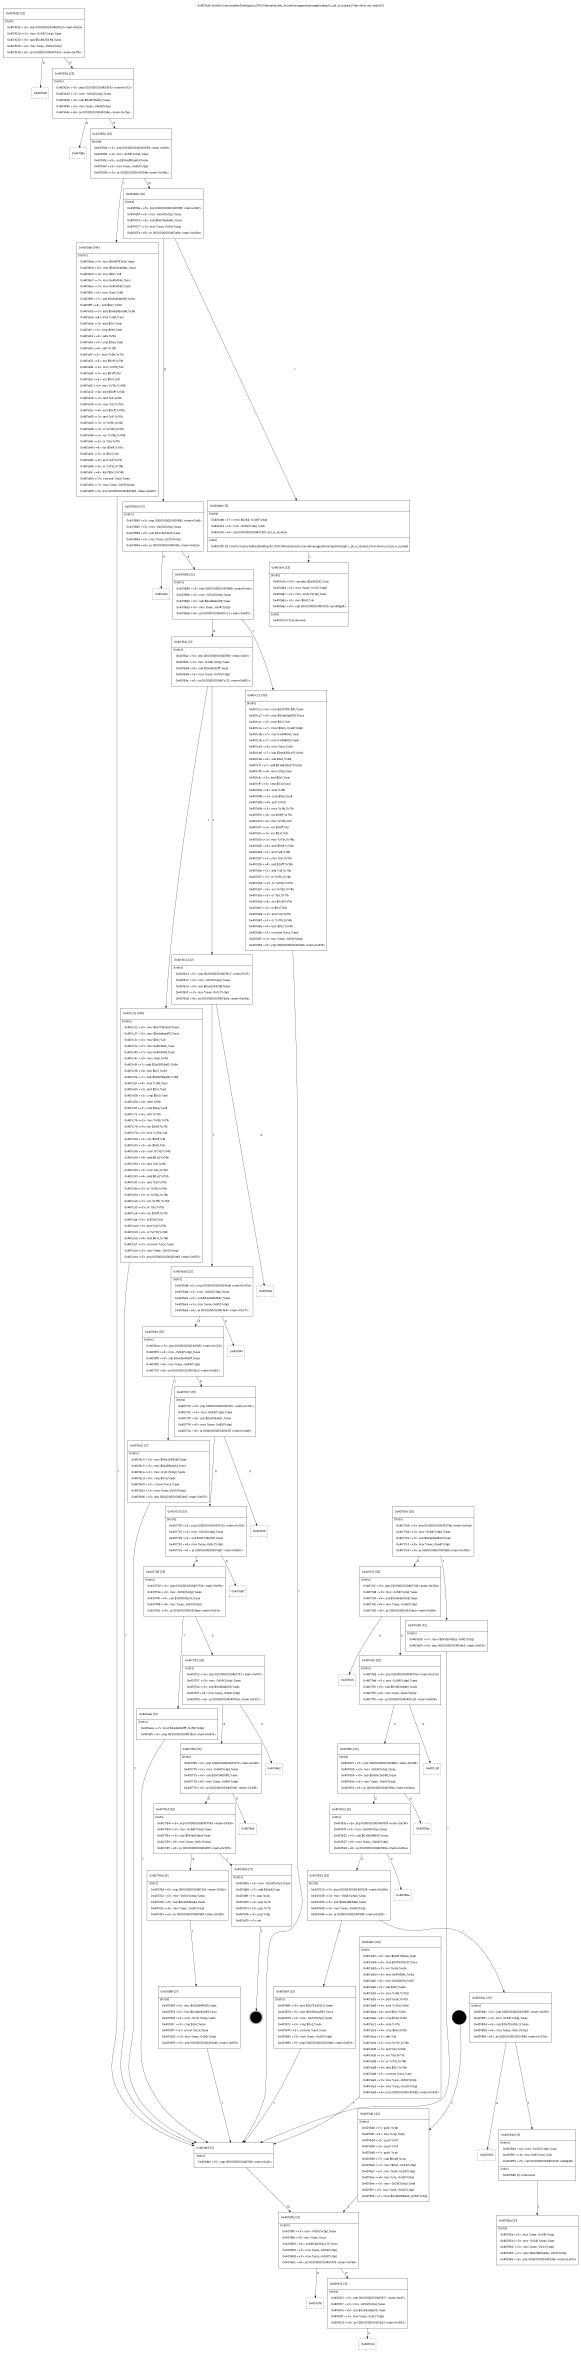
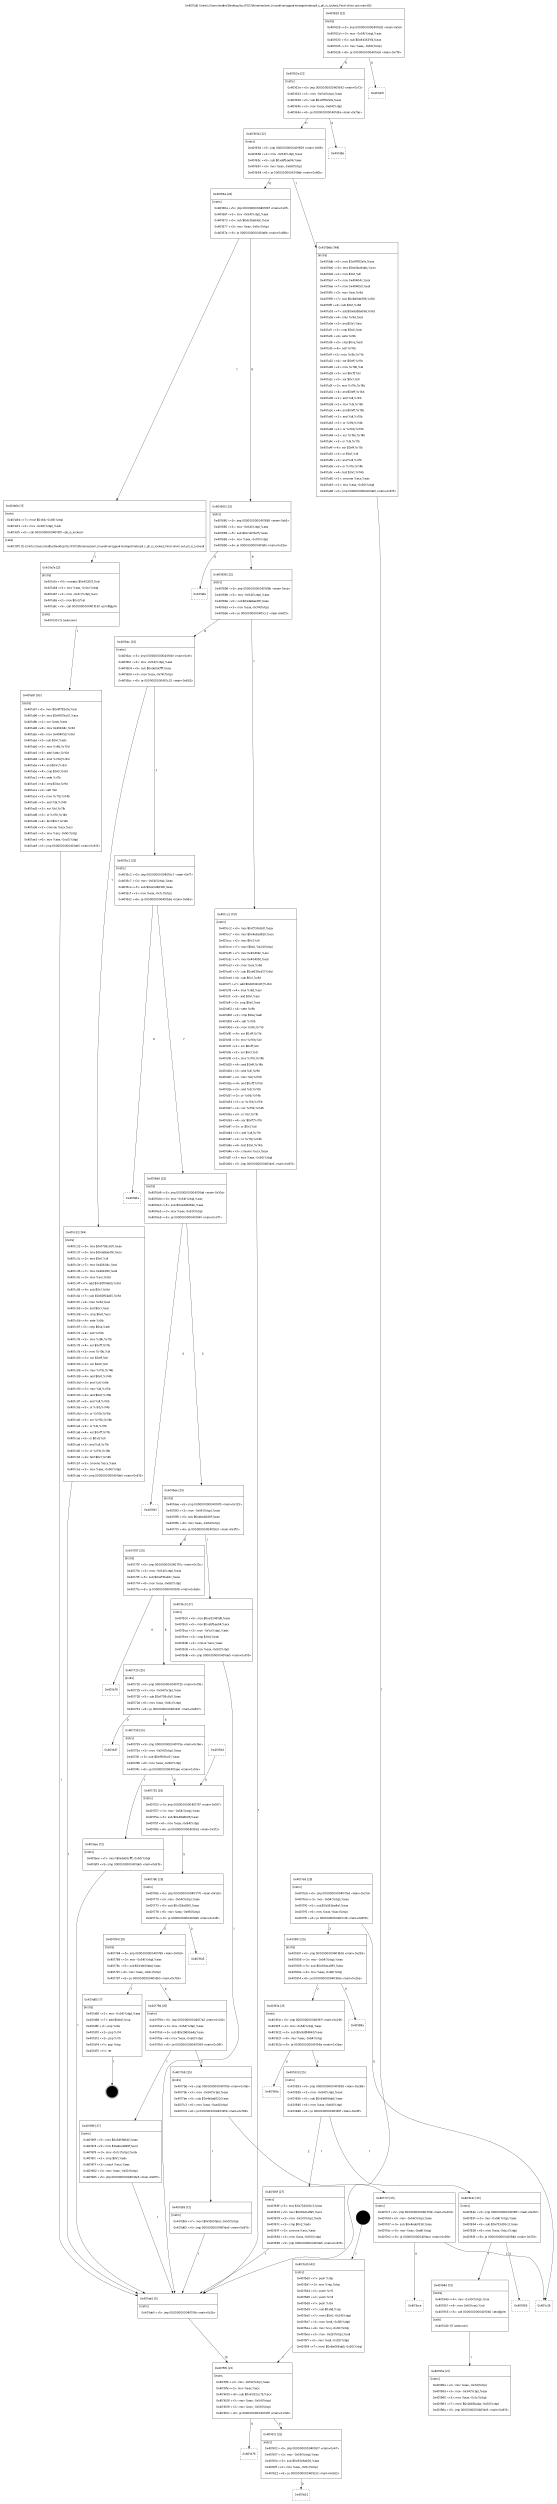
none -> (73, 657)
(400, 1635) -> (505, 2255)
(257, 1732) -> (209, 1770)
none -> (198, 2058)
